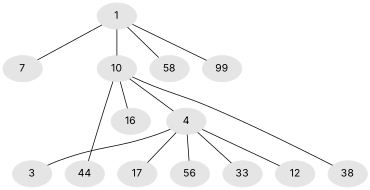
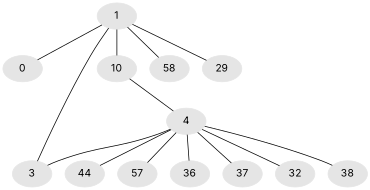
(23, 69) -> (23, 69)
(222, 69) -> (222, 69)
none -> (70, 93)
(234, 118) -> (269, 144)
(100, 121) -> (136, 148)
(131, 121) -> none
(137, 174) -> (137, 174)
(190, 174) -> (190, 174)
(243, 174) -> (243, 174)
(295, 174) -> (295, 174)
